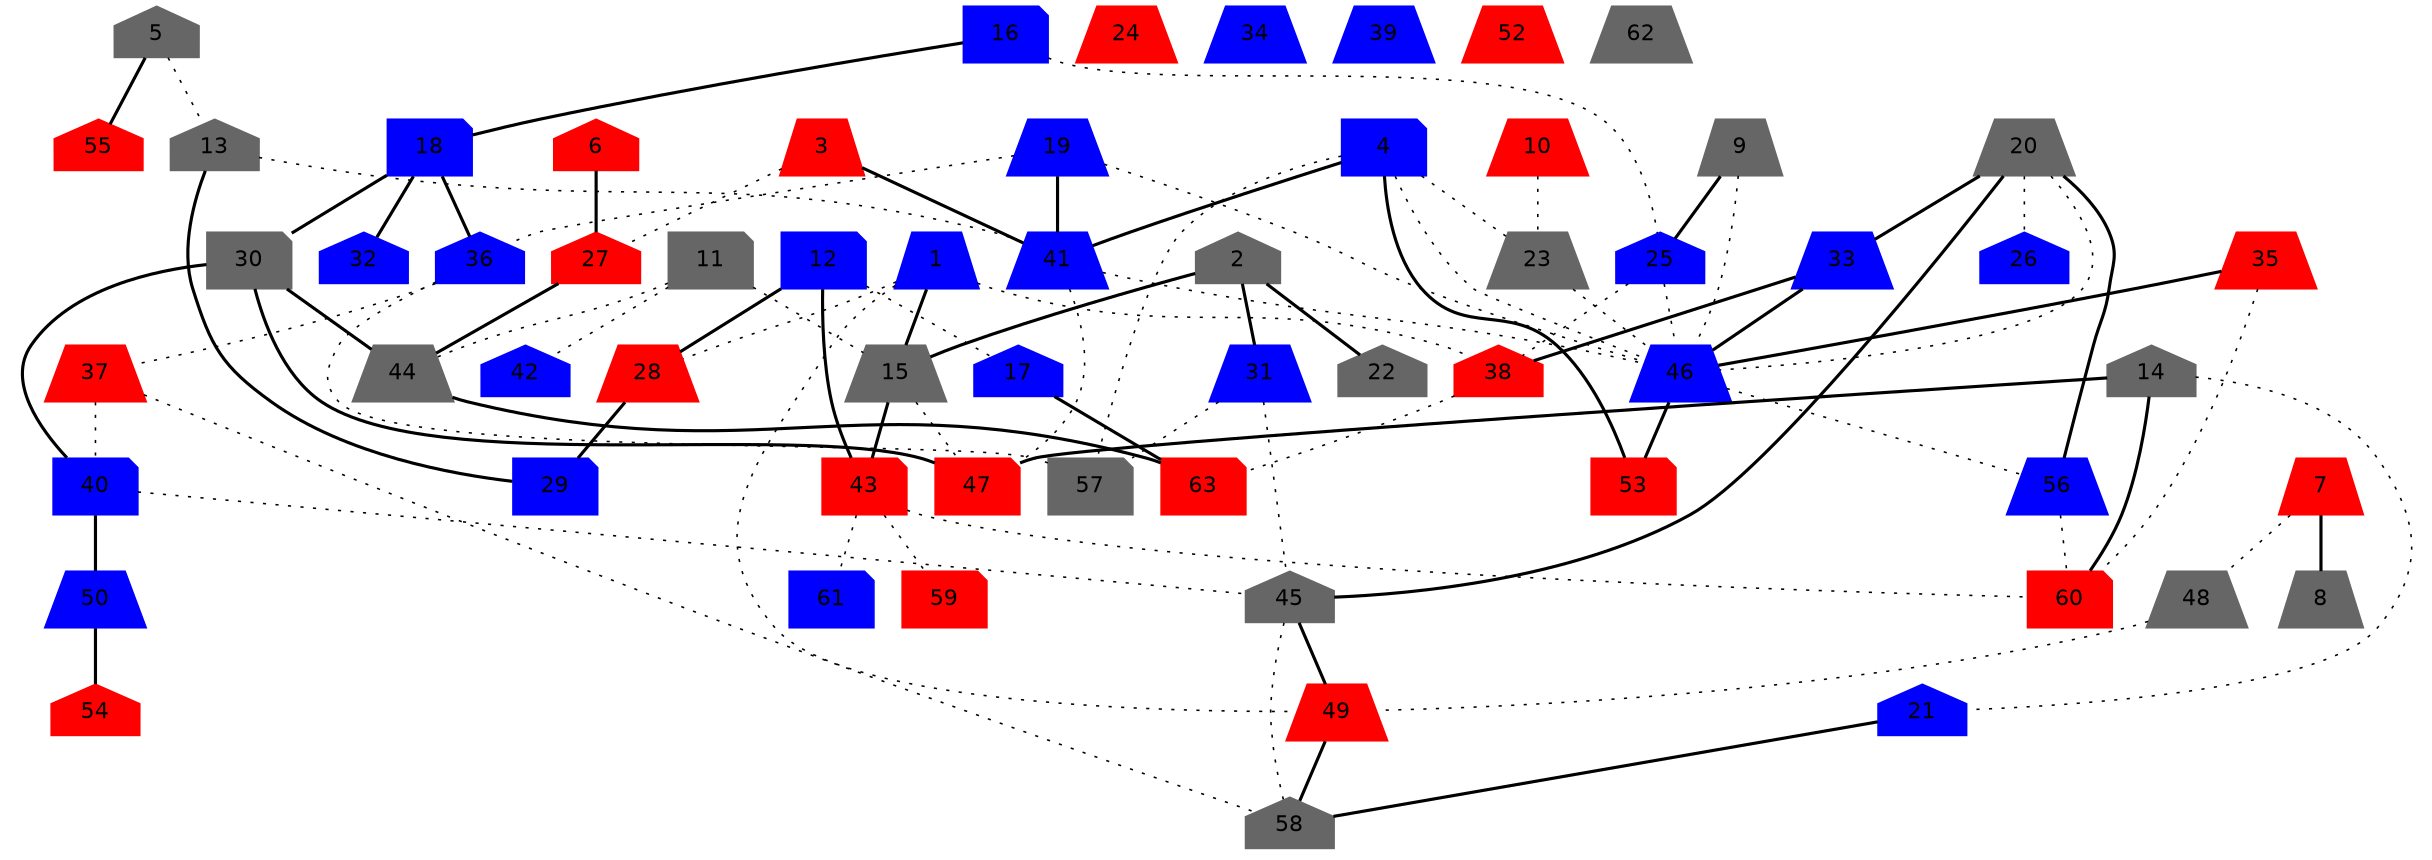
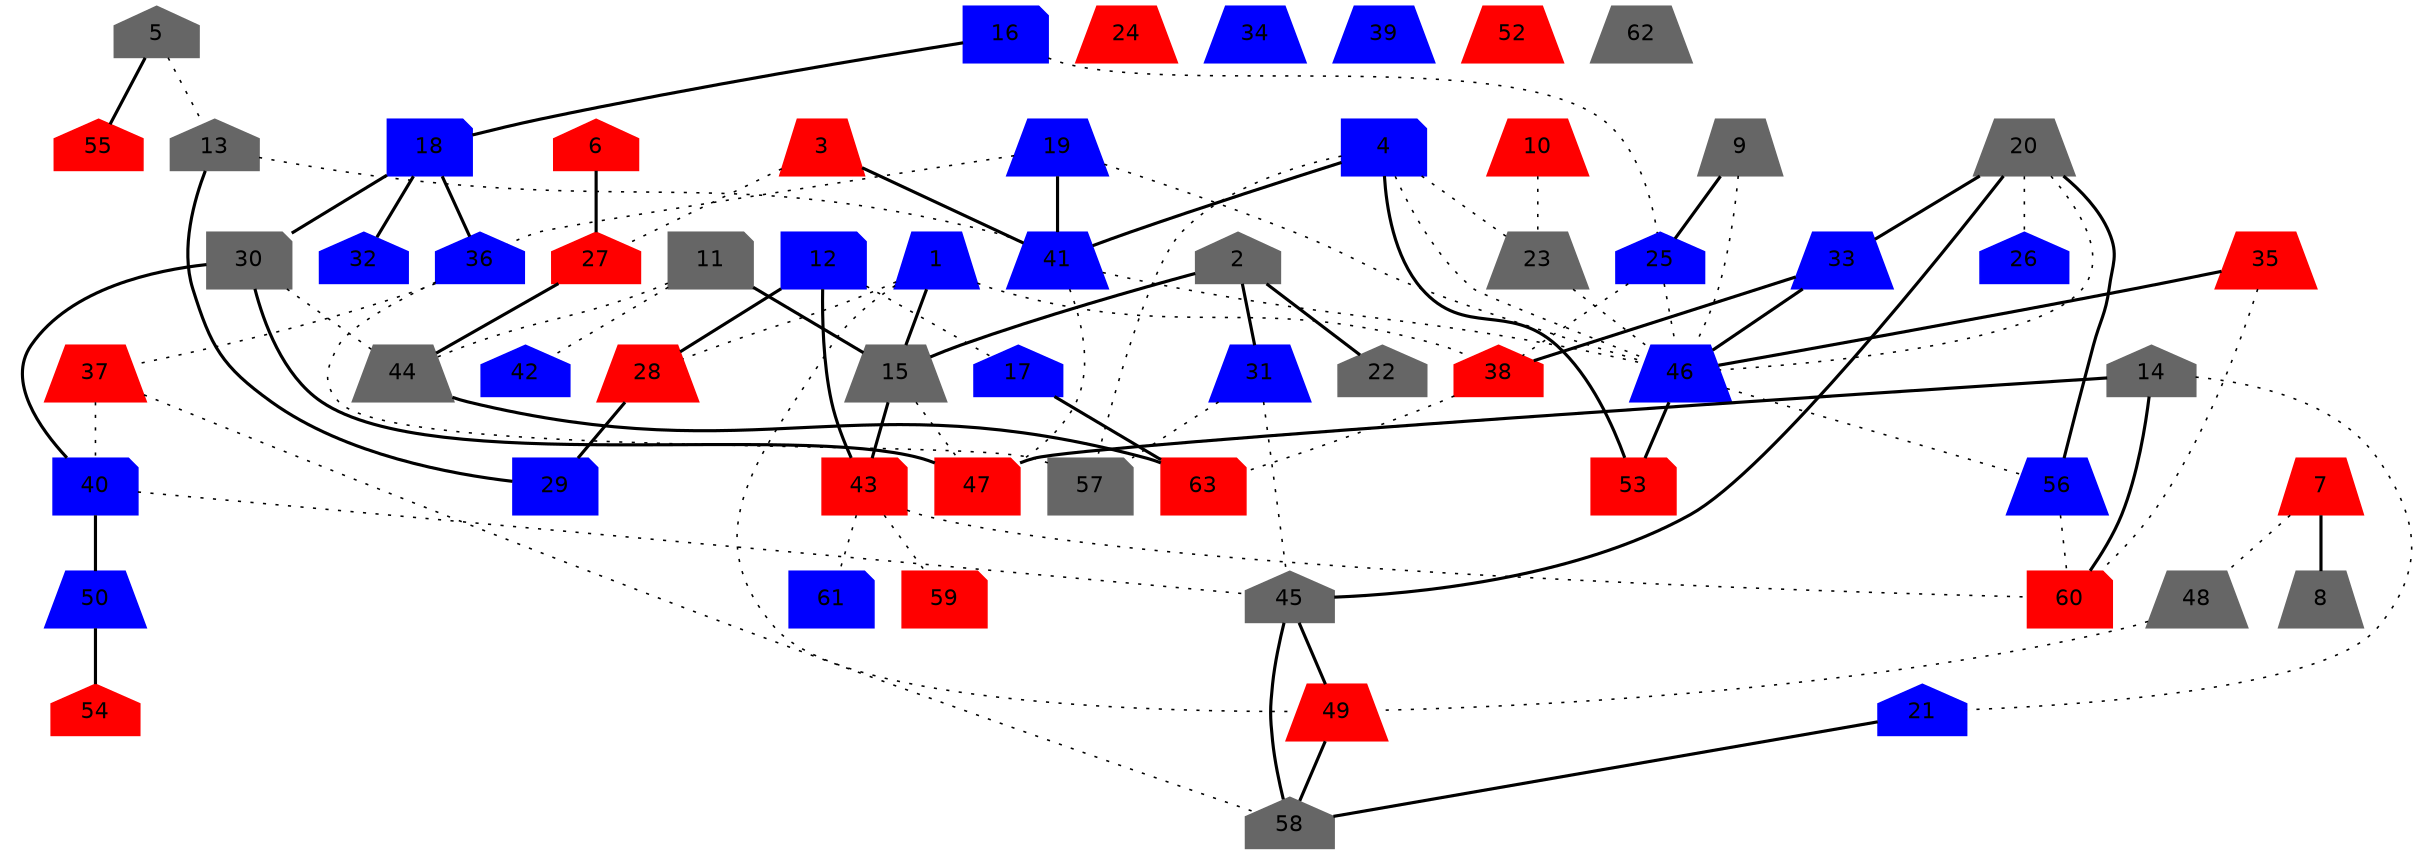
(792, 310) -> (792, 310)
(338, 325) -> (338, 325)
(1271, 698) -> (1271, 698)
